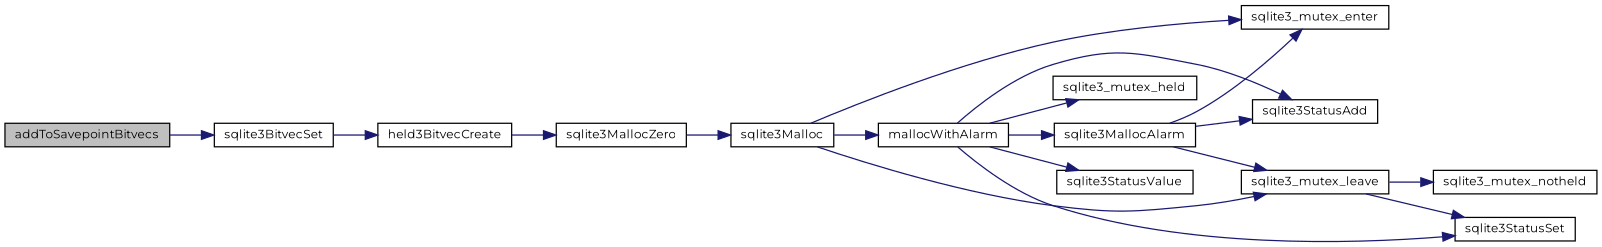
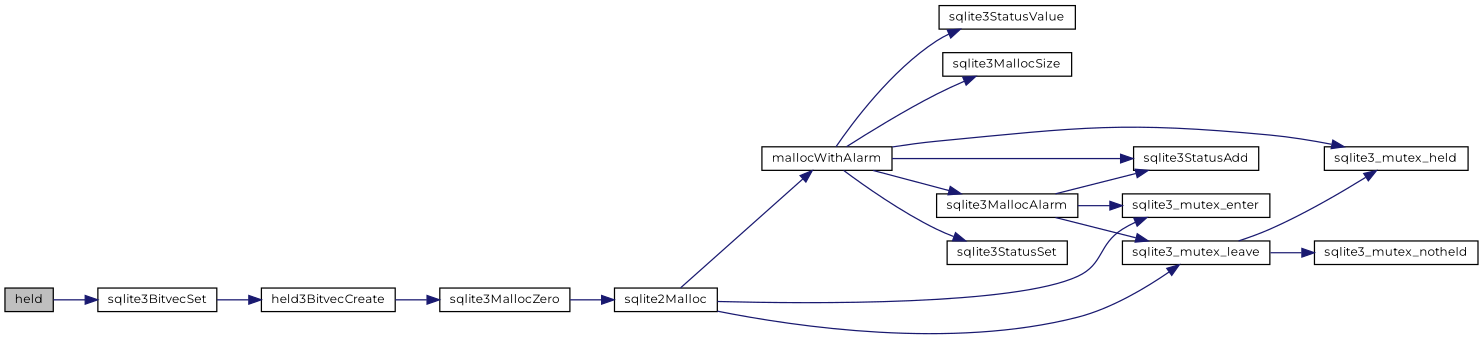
none -> (1007, 64)
(87, 135) -> (29, 300)
(782, 135) -> (666, 300)
(1409, 204) -> (1304, 213)
